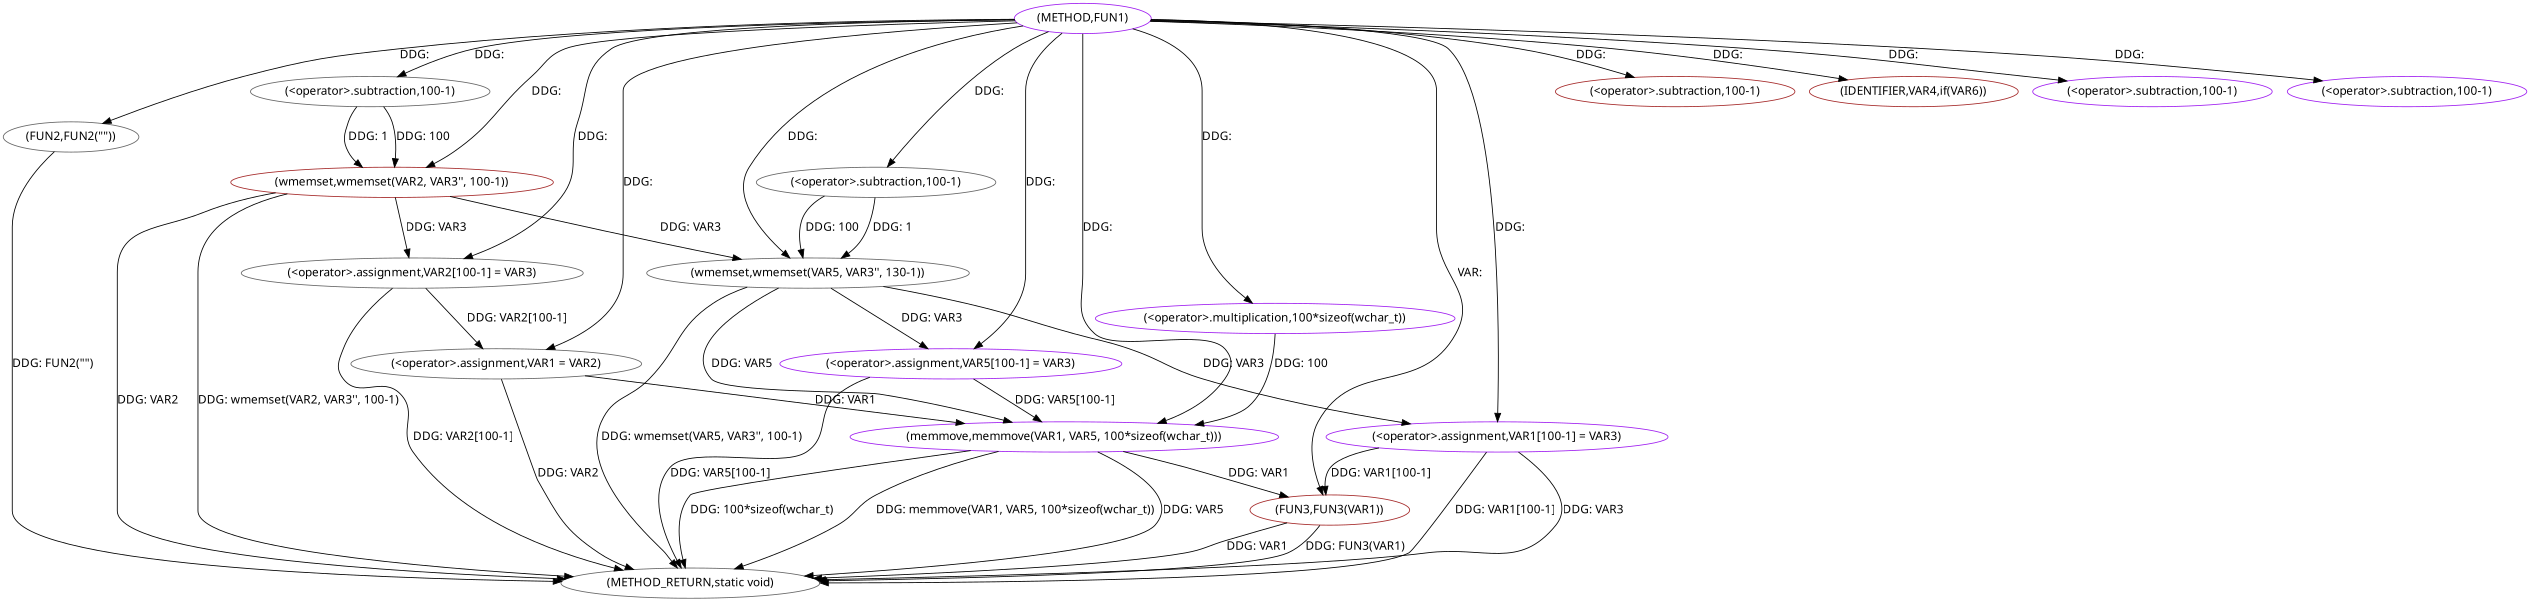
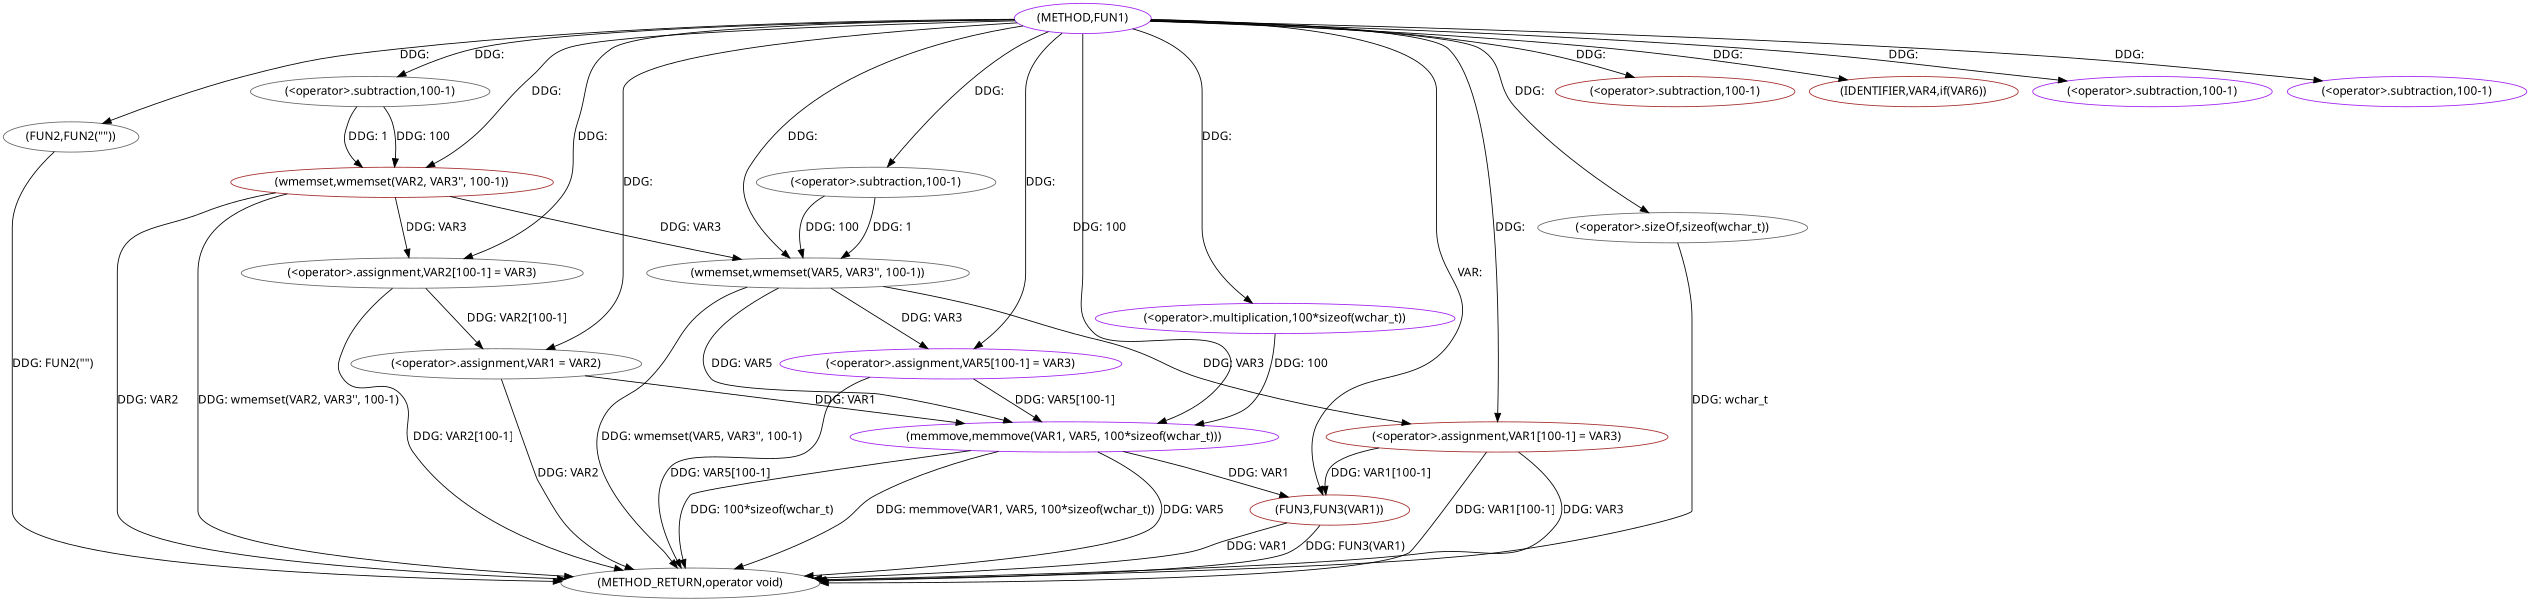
(1100, 228) -> (1100, 228)
none -> (1673, 228)
(808, 273) -> (808, 273)
(1497, 437) -> (1497, 437)
(690, 583) -> (690, 583)
